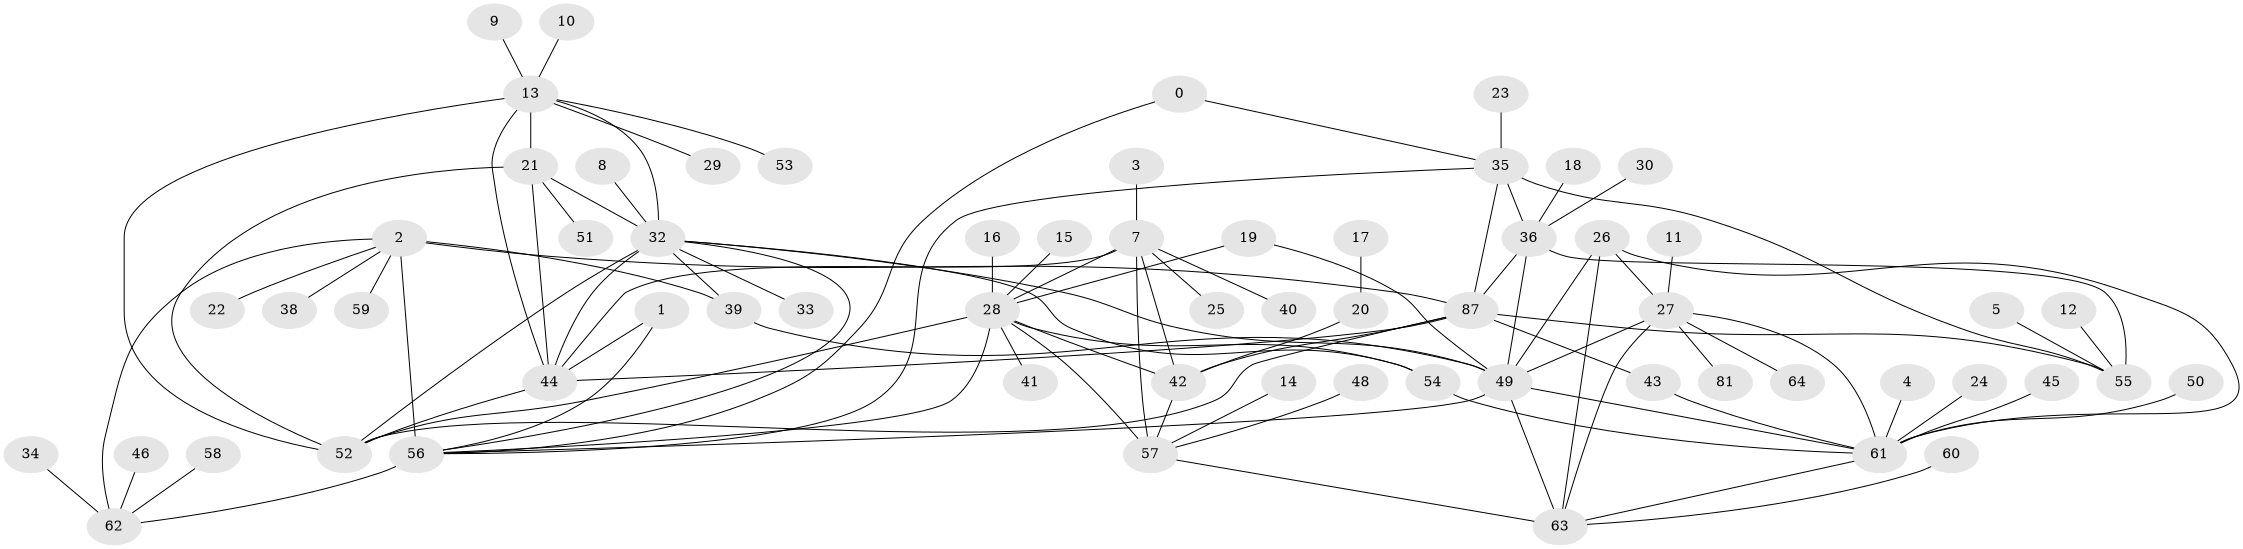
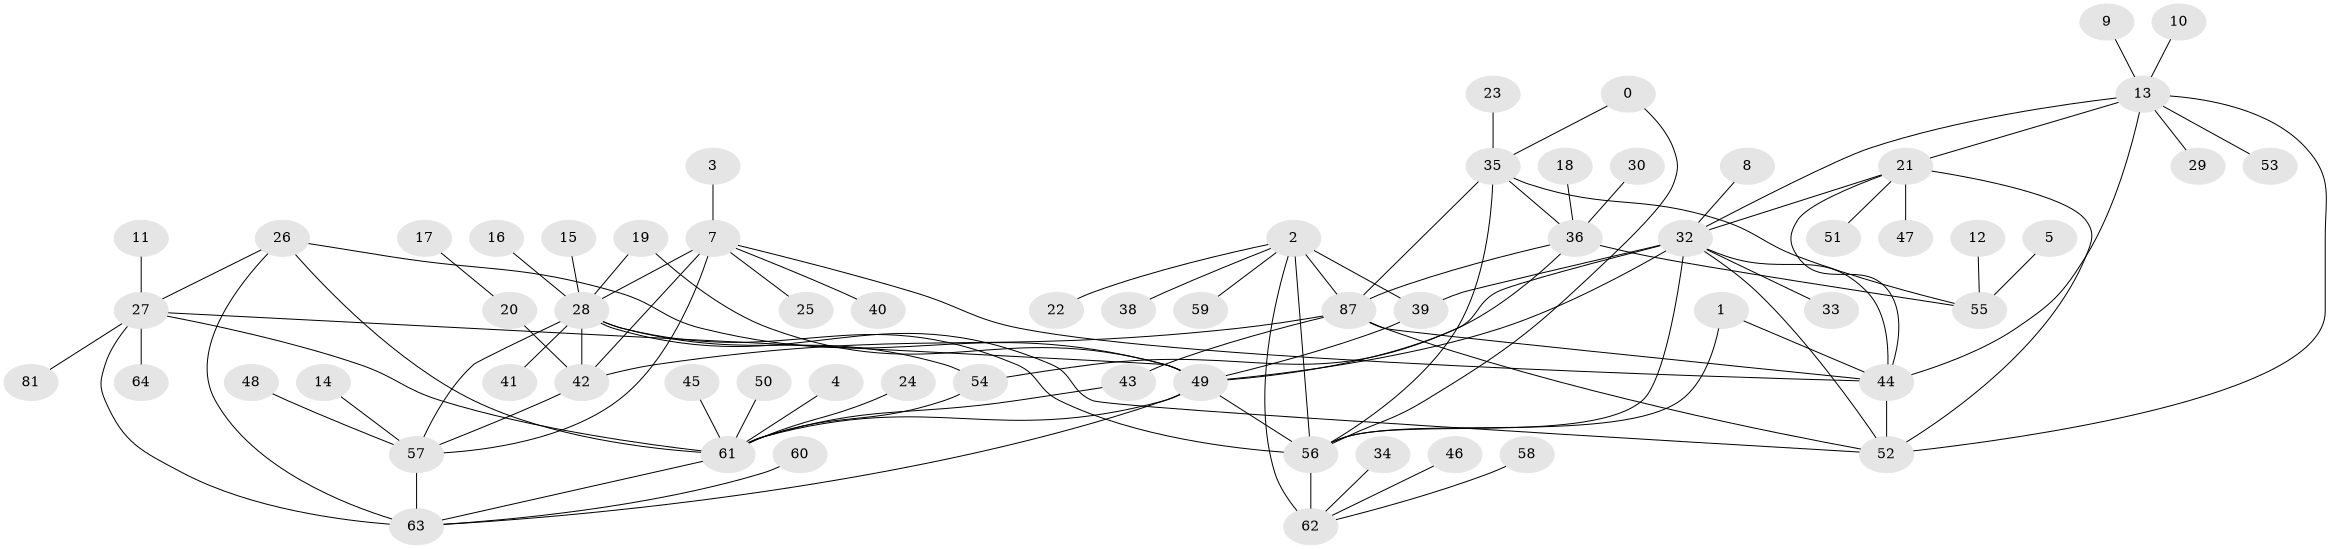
none -> (1906, 238)
(1802, 334) -> none
